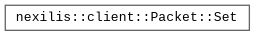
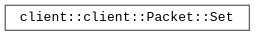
(127, 18) -> (127, 18)
